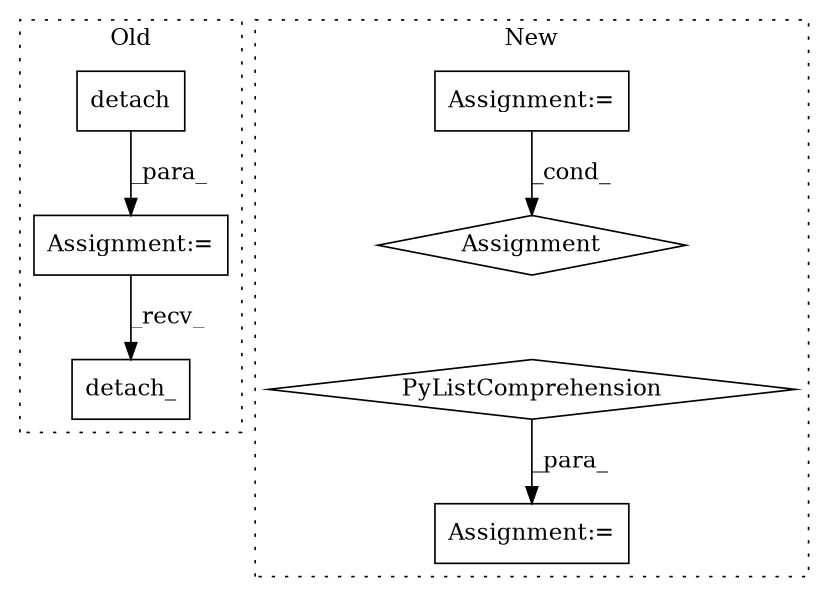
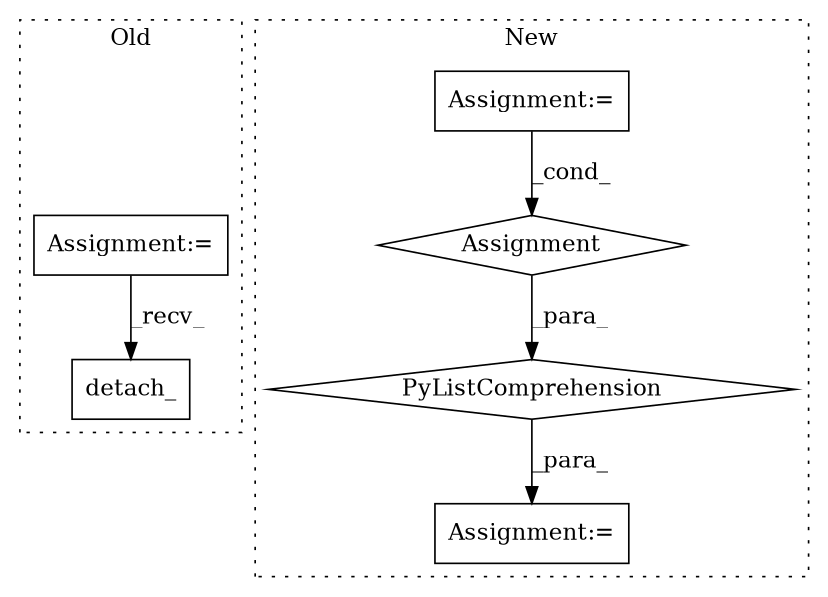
(131, 101) -> none
none -> (532, 309)
